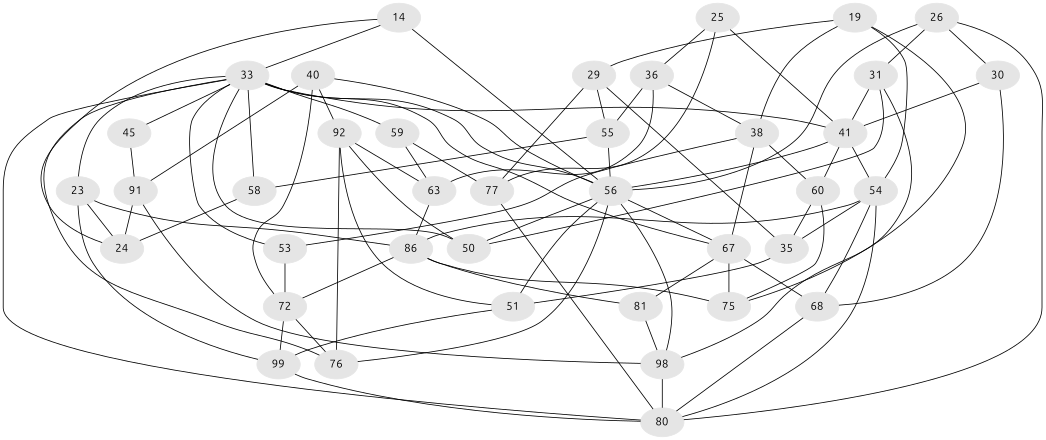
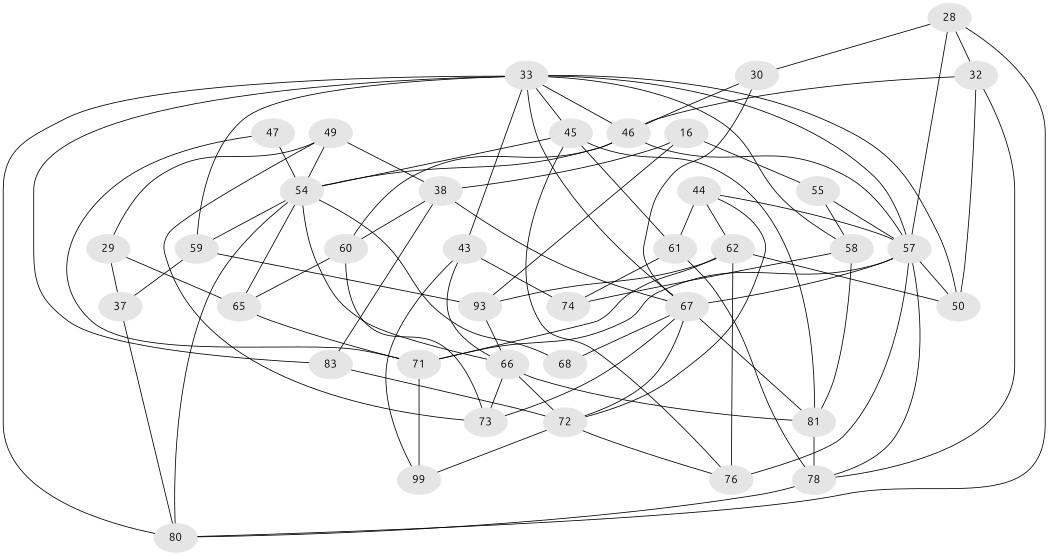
(399, 18) -> none
(718, 18) -> none
(855, 18) -> (331, 133)
(937, 18) -> (950, 18)
(313, 75) -> (699, 191)
(652, 75) -> (686, 133)
(876, 75) -> (976, 75)
(600, 103) -> none
none -> (273, 133)
(340, 133) -> (733, 249)
(845, 133) -> (629, 133)
none -> (425, 165)
(78, 191) -> (465, 249)
(136, 191) -> (675, 249)
(434, 191) -> (480, 307)
(492, 191) -> (120, 307)
(611, 191) -> (910, 249)
none -> (767, 215)
none -> (249, 220)
(64, 238) -> (543, 325)
(978, 243) -> (666, 182)
(122, 249) -> (568, 307)
(285, 249) -> (331, 364)
(411, 249) -> (507, 364)
(787, 249) -> (239, 307)
(513, 307) -> (419, 364)
(729, 307) -> (486, 422)
none -> (843, 338)
(662, 364) -> (814, 480)
(740, 364) -> none
none -> (647, 382)
(466, 409) -> none
